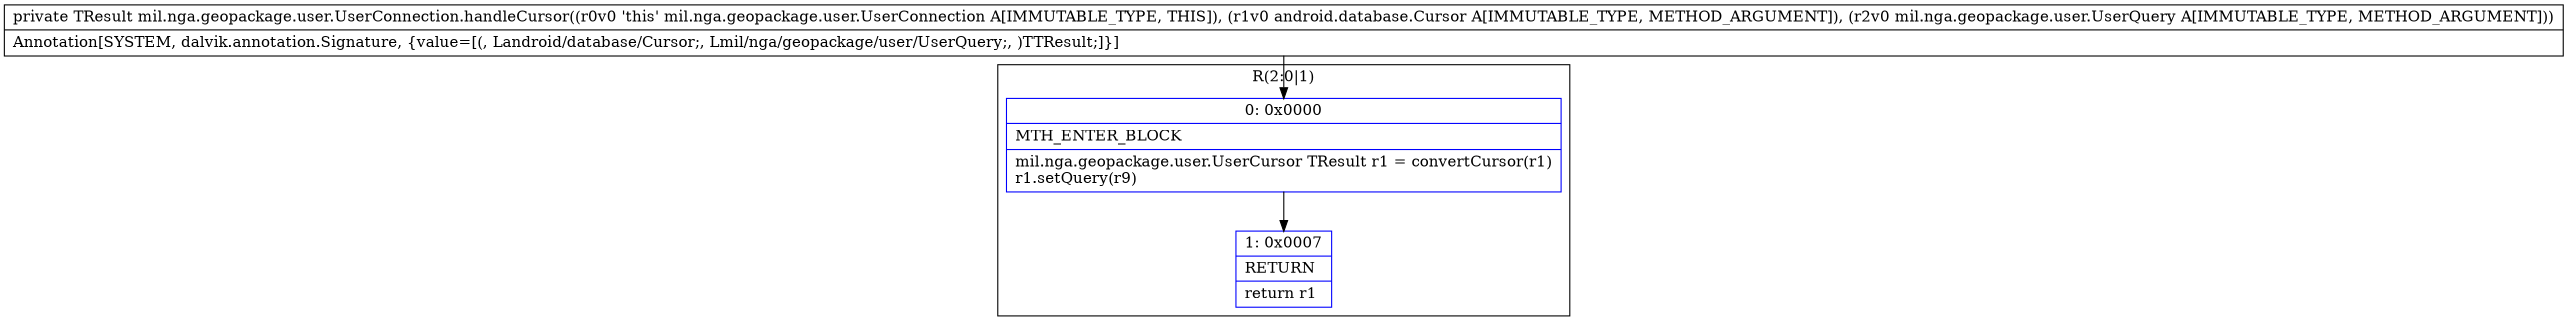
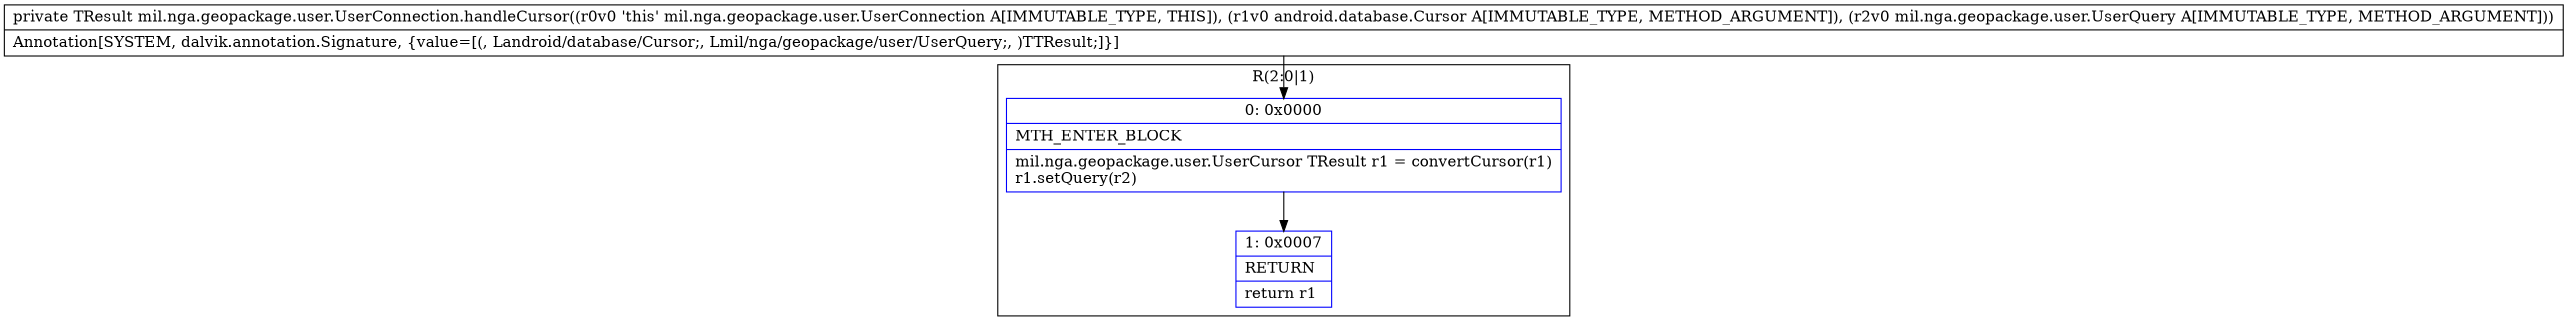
(1076, 178) -> (1076, 178)
